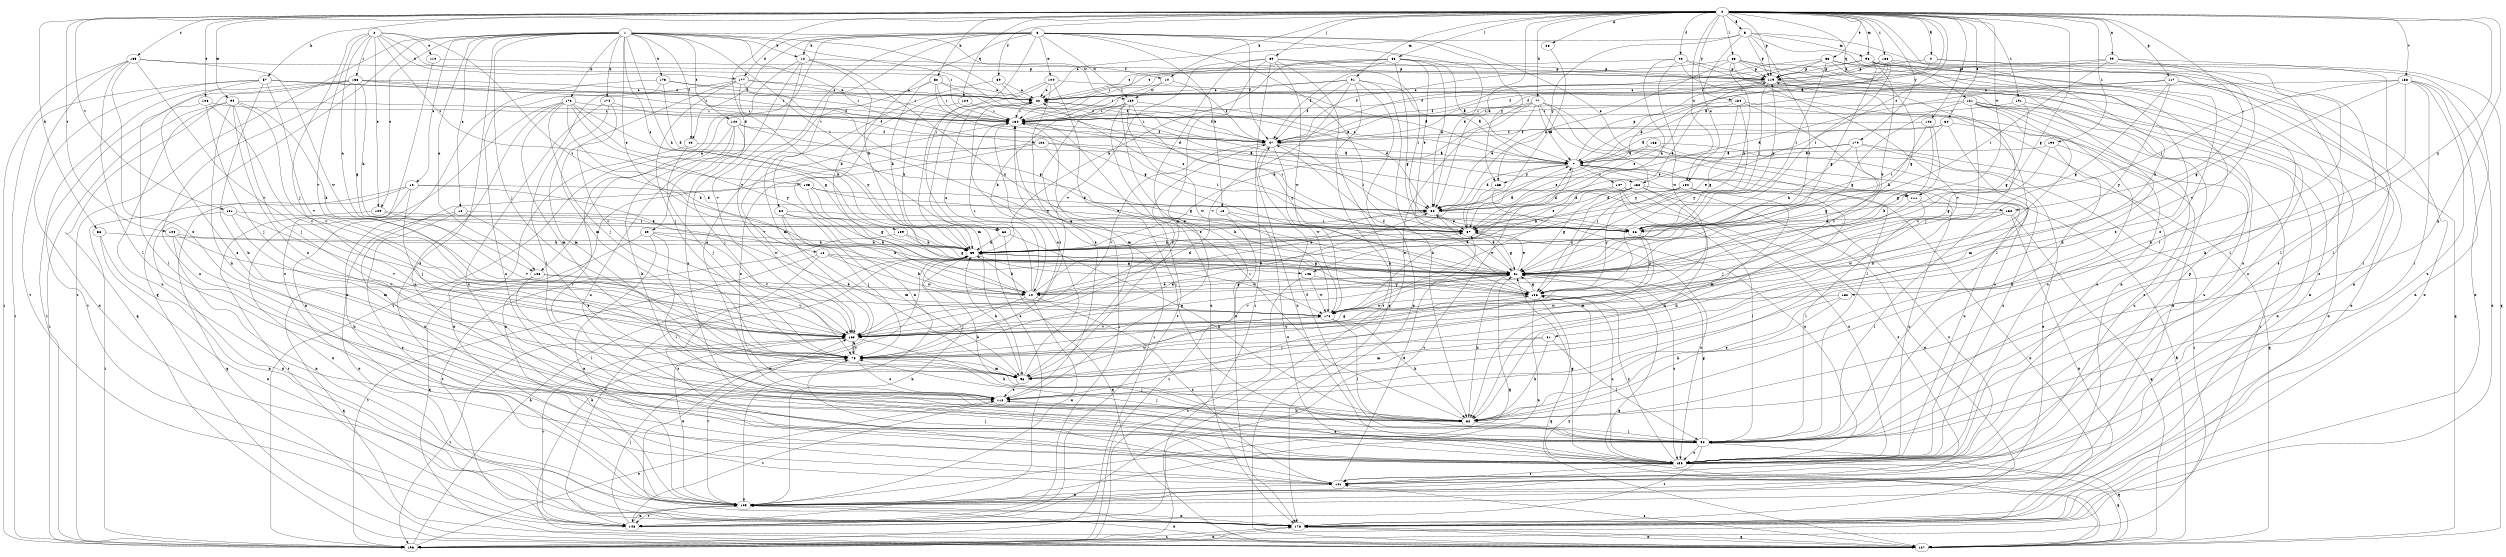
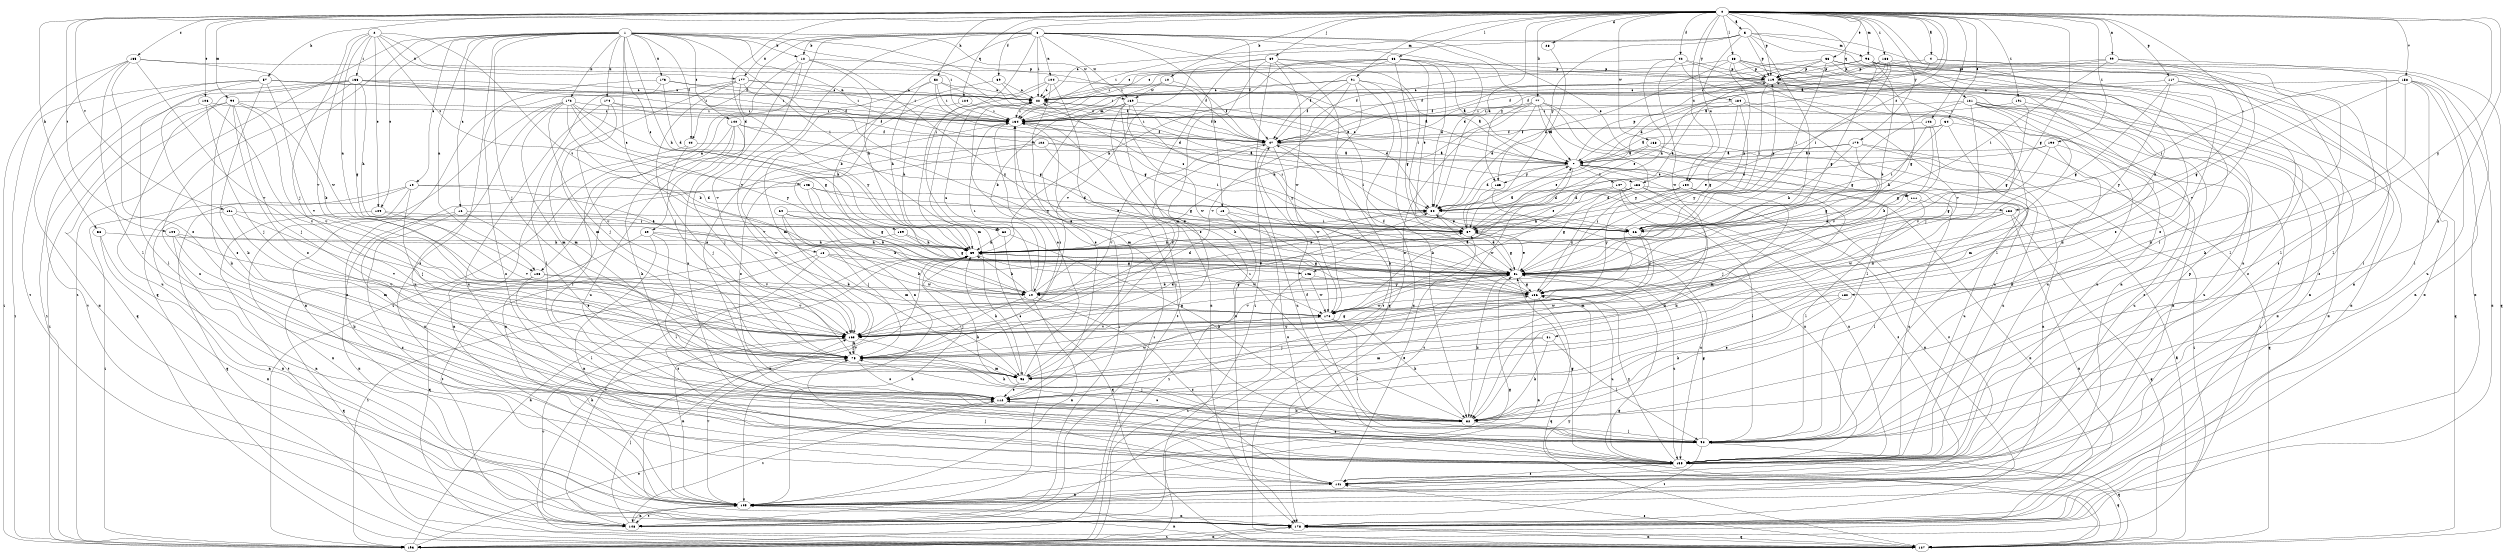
(1971, 21) -> (1619, 43)
none -> (1356, 51)
(433, 59) -> none
(967, 63) -> (1046, 74)
(875, 79) -> (1038, 66)
(1102, 111) -> (1102, 111)
none -> (800, 112)
(1834, 120) -> (1758, 172)
(1530, 284) -> (1524, 284)
(538, 350) -> none
(1157, 400) -> (1157, 400)
(1692, 452) -> none
